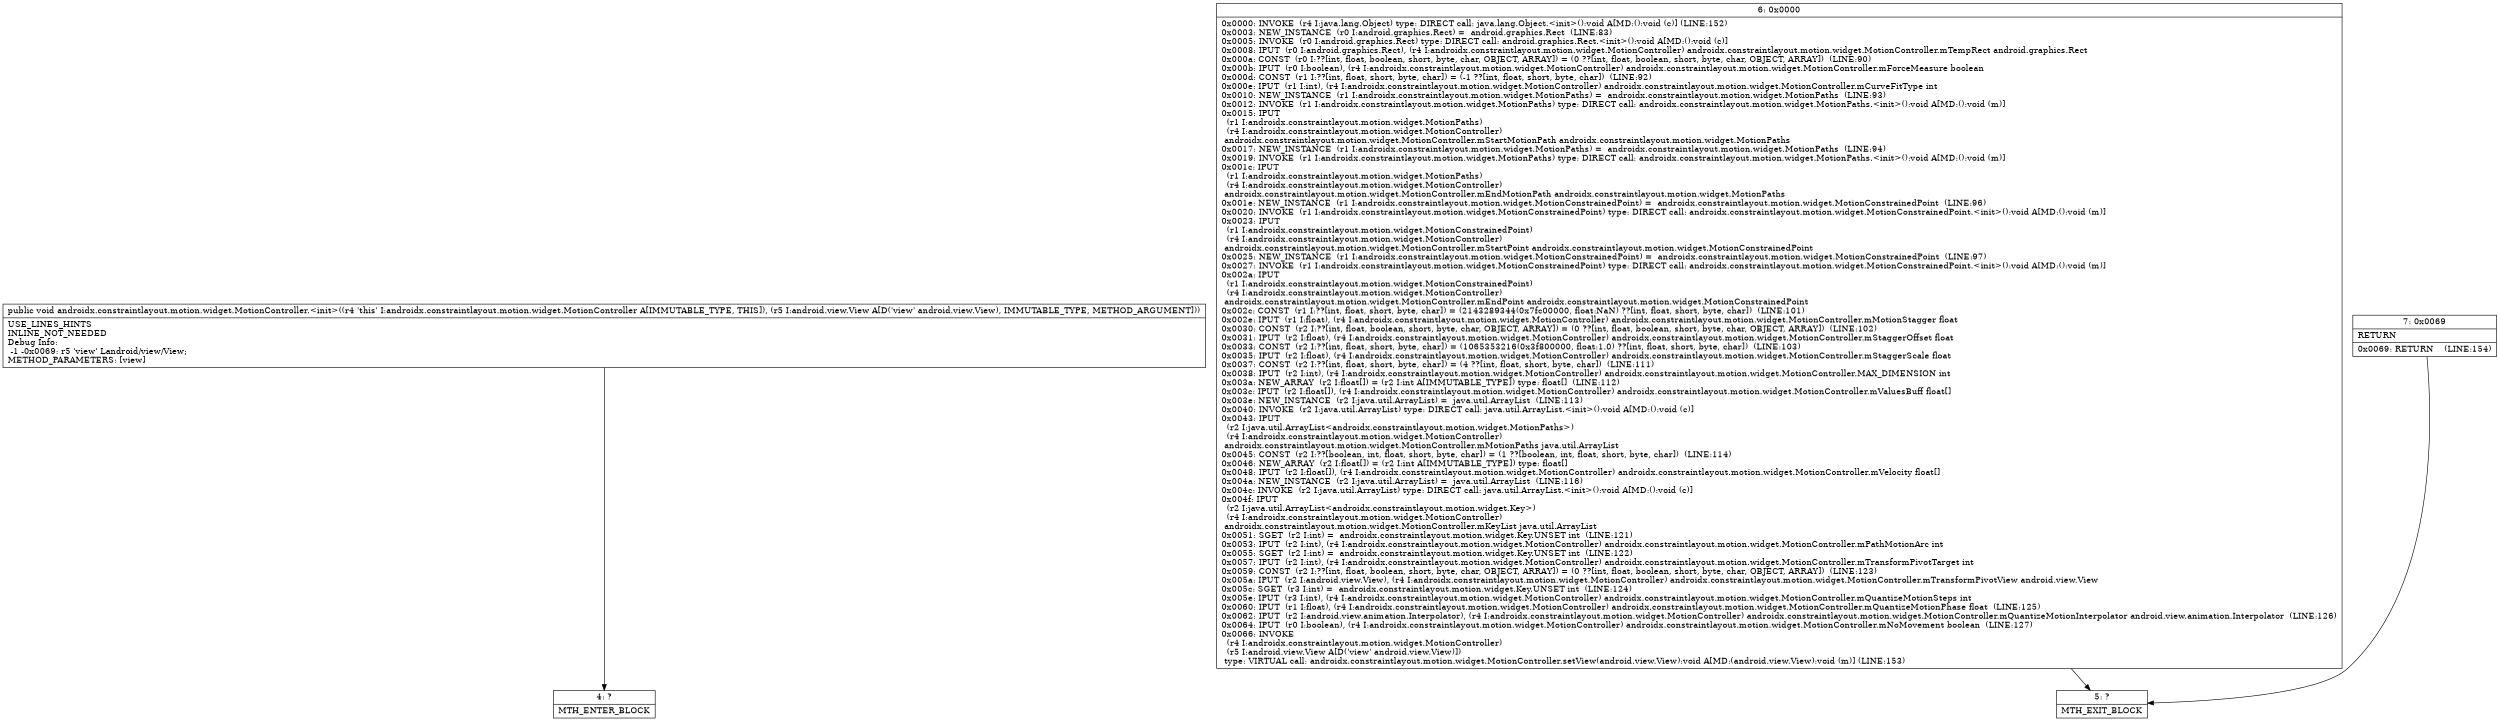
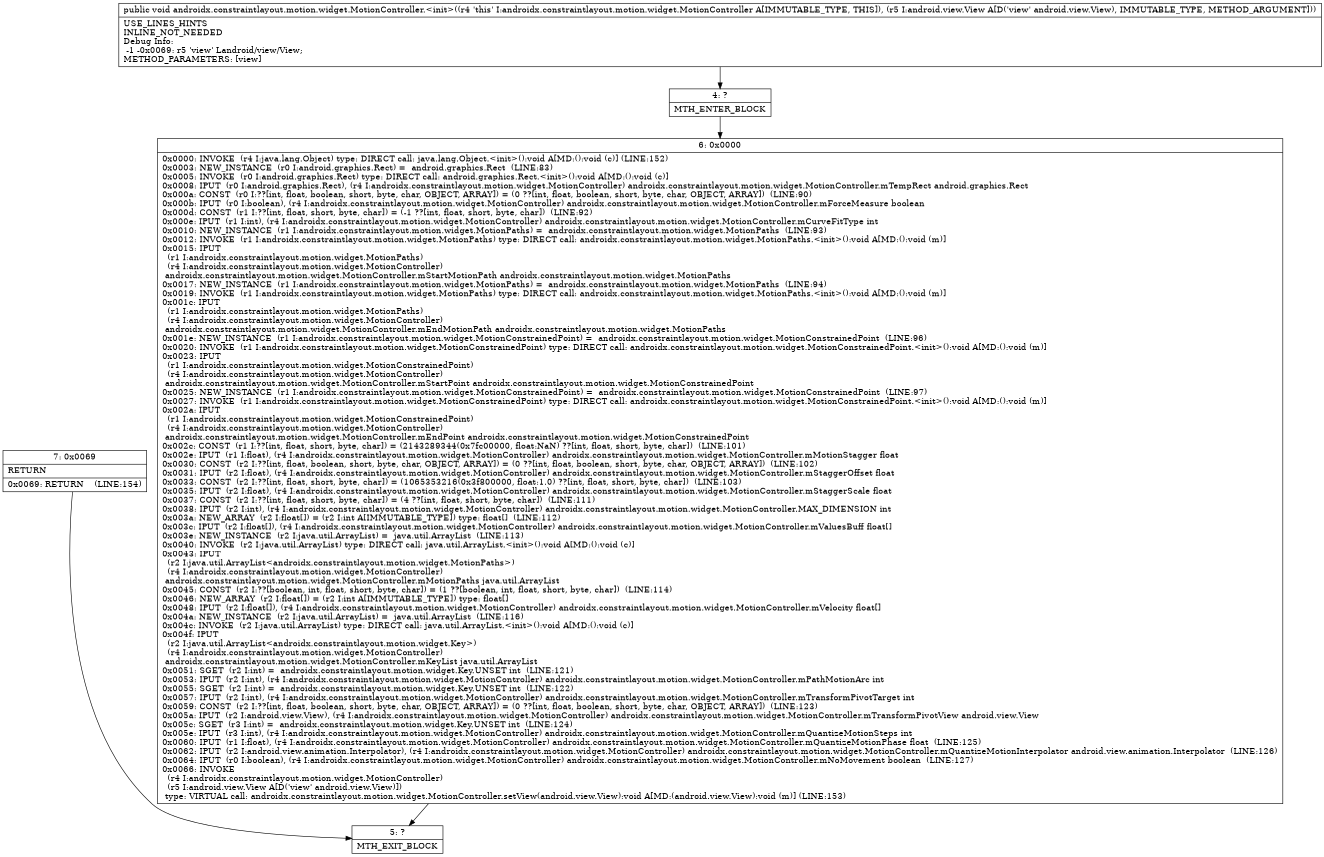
none -> (720, 124)
